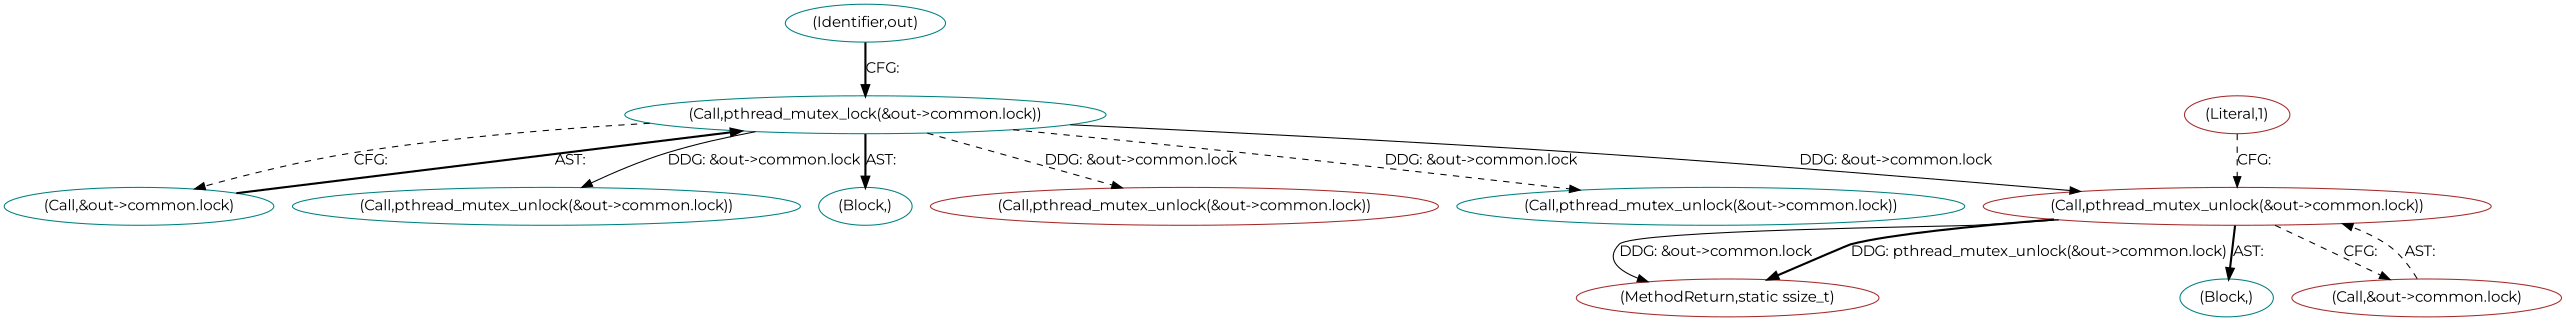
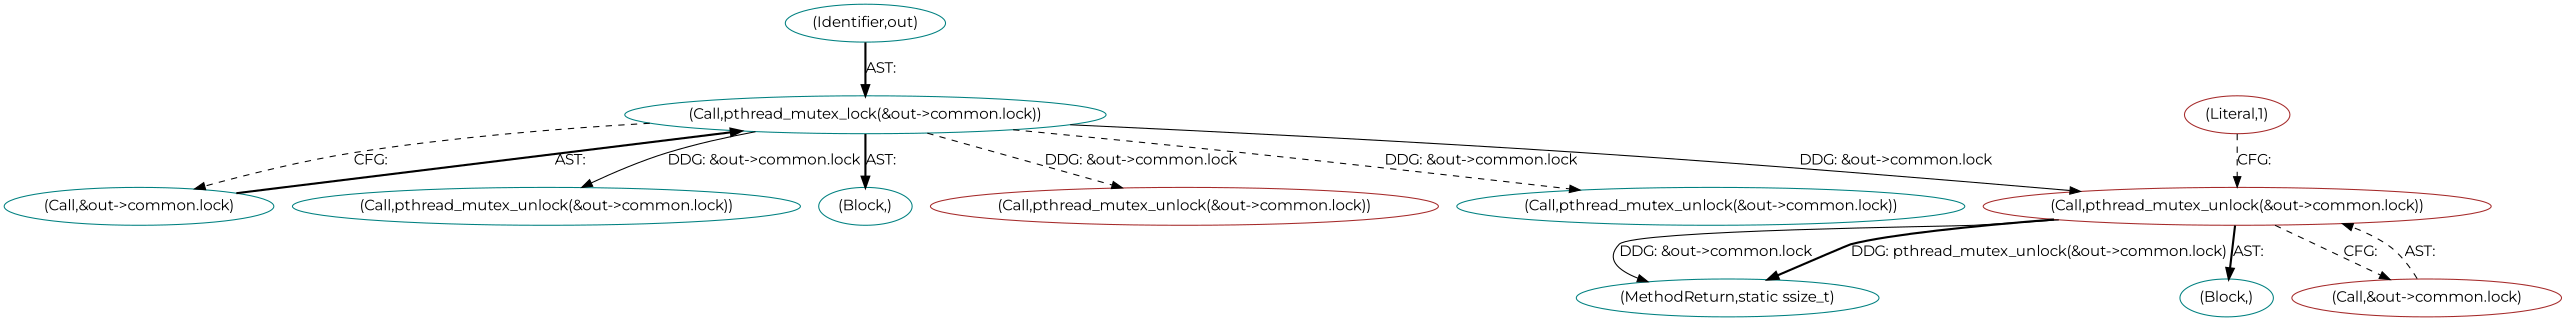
(885, 69) -> (883, 69)
(1728, 298) -> (1728, 298)
